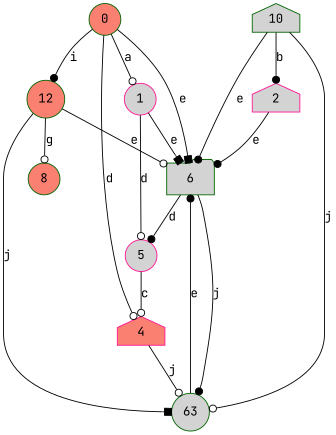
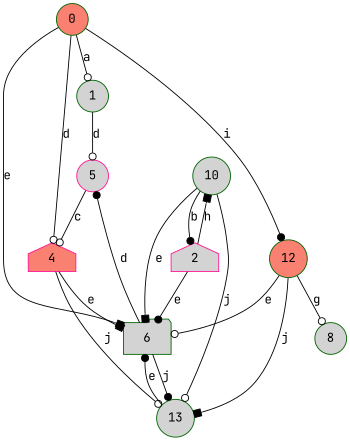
(276, 19) -> (212, 176)
(230, 92) -> (154, 244)
(140, 99) -> (93, 96)
(162, 134) -> (83, 303)
(44, 179) -> (331, 338)
none -> (202, 224)
(190, 412) -> (176, 418)
